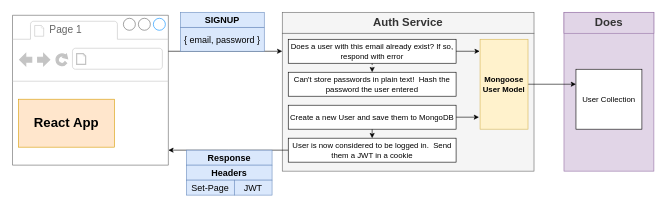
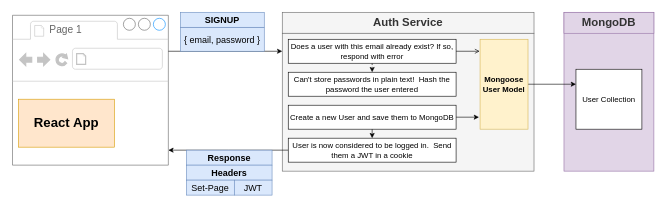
(609, 23) -> (609, 23)
(474, 51) -> (476, 51)
